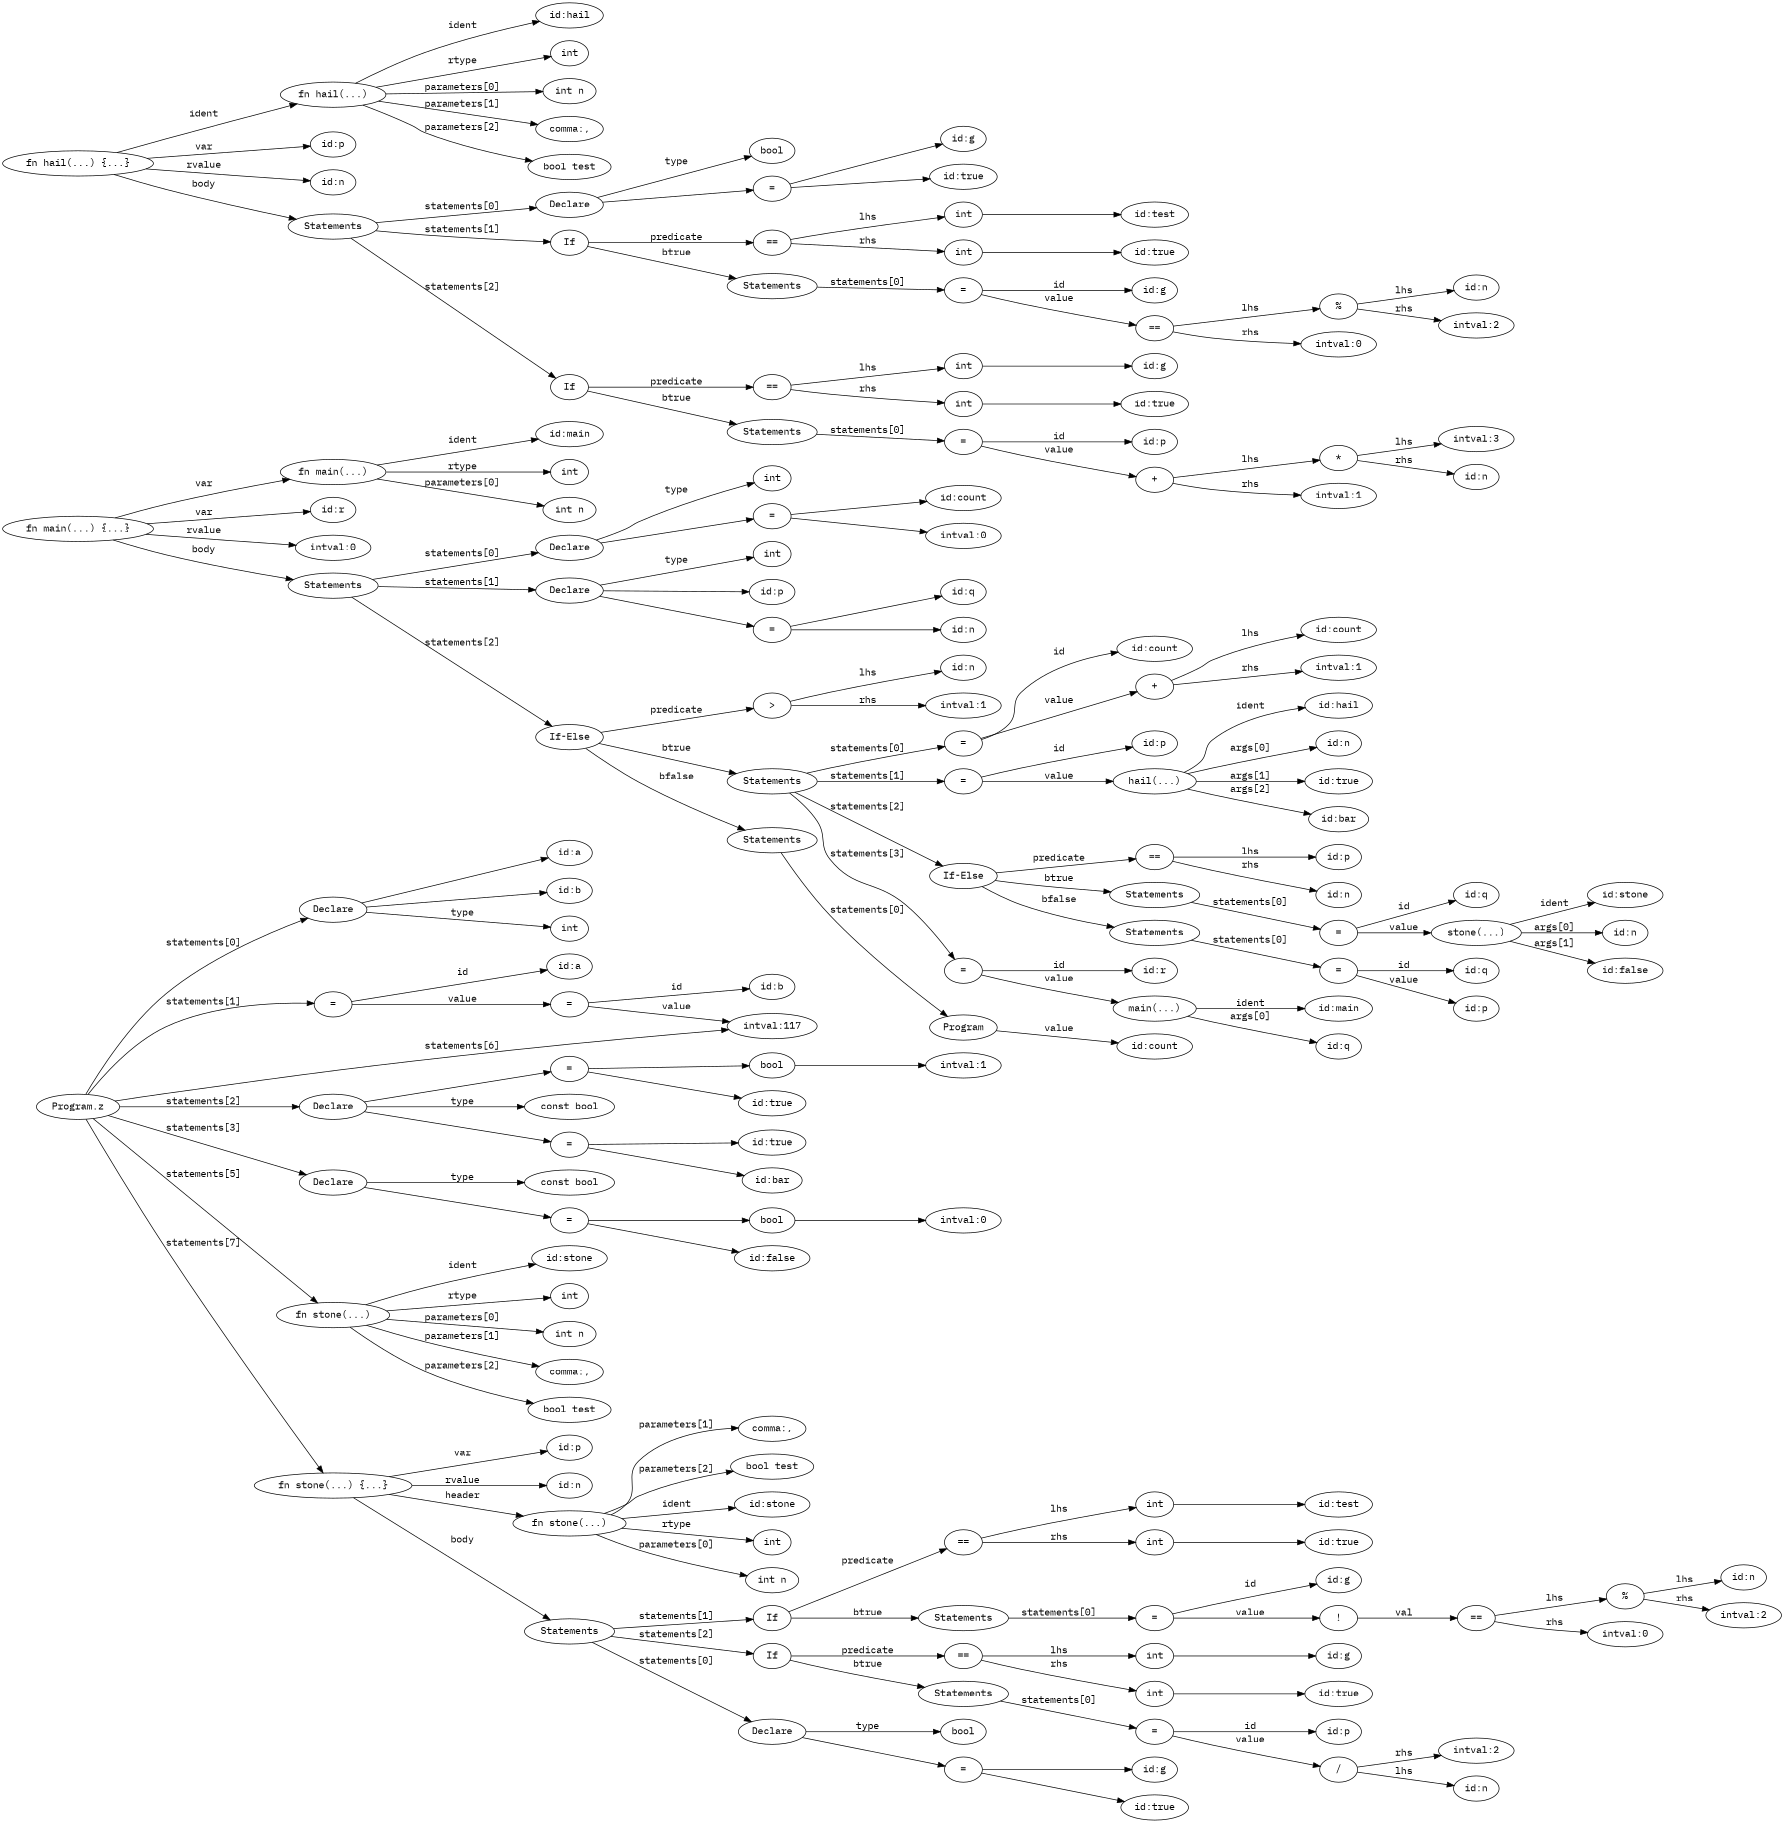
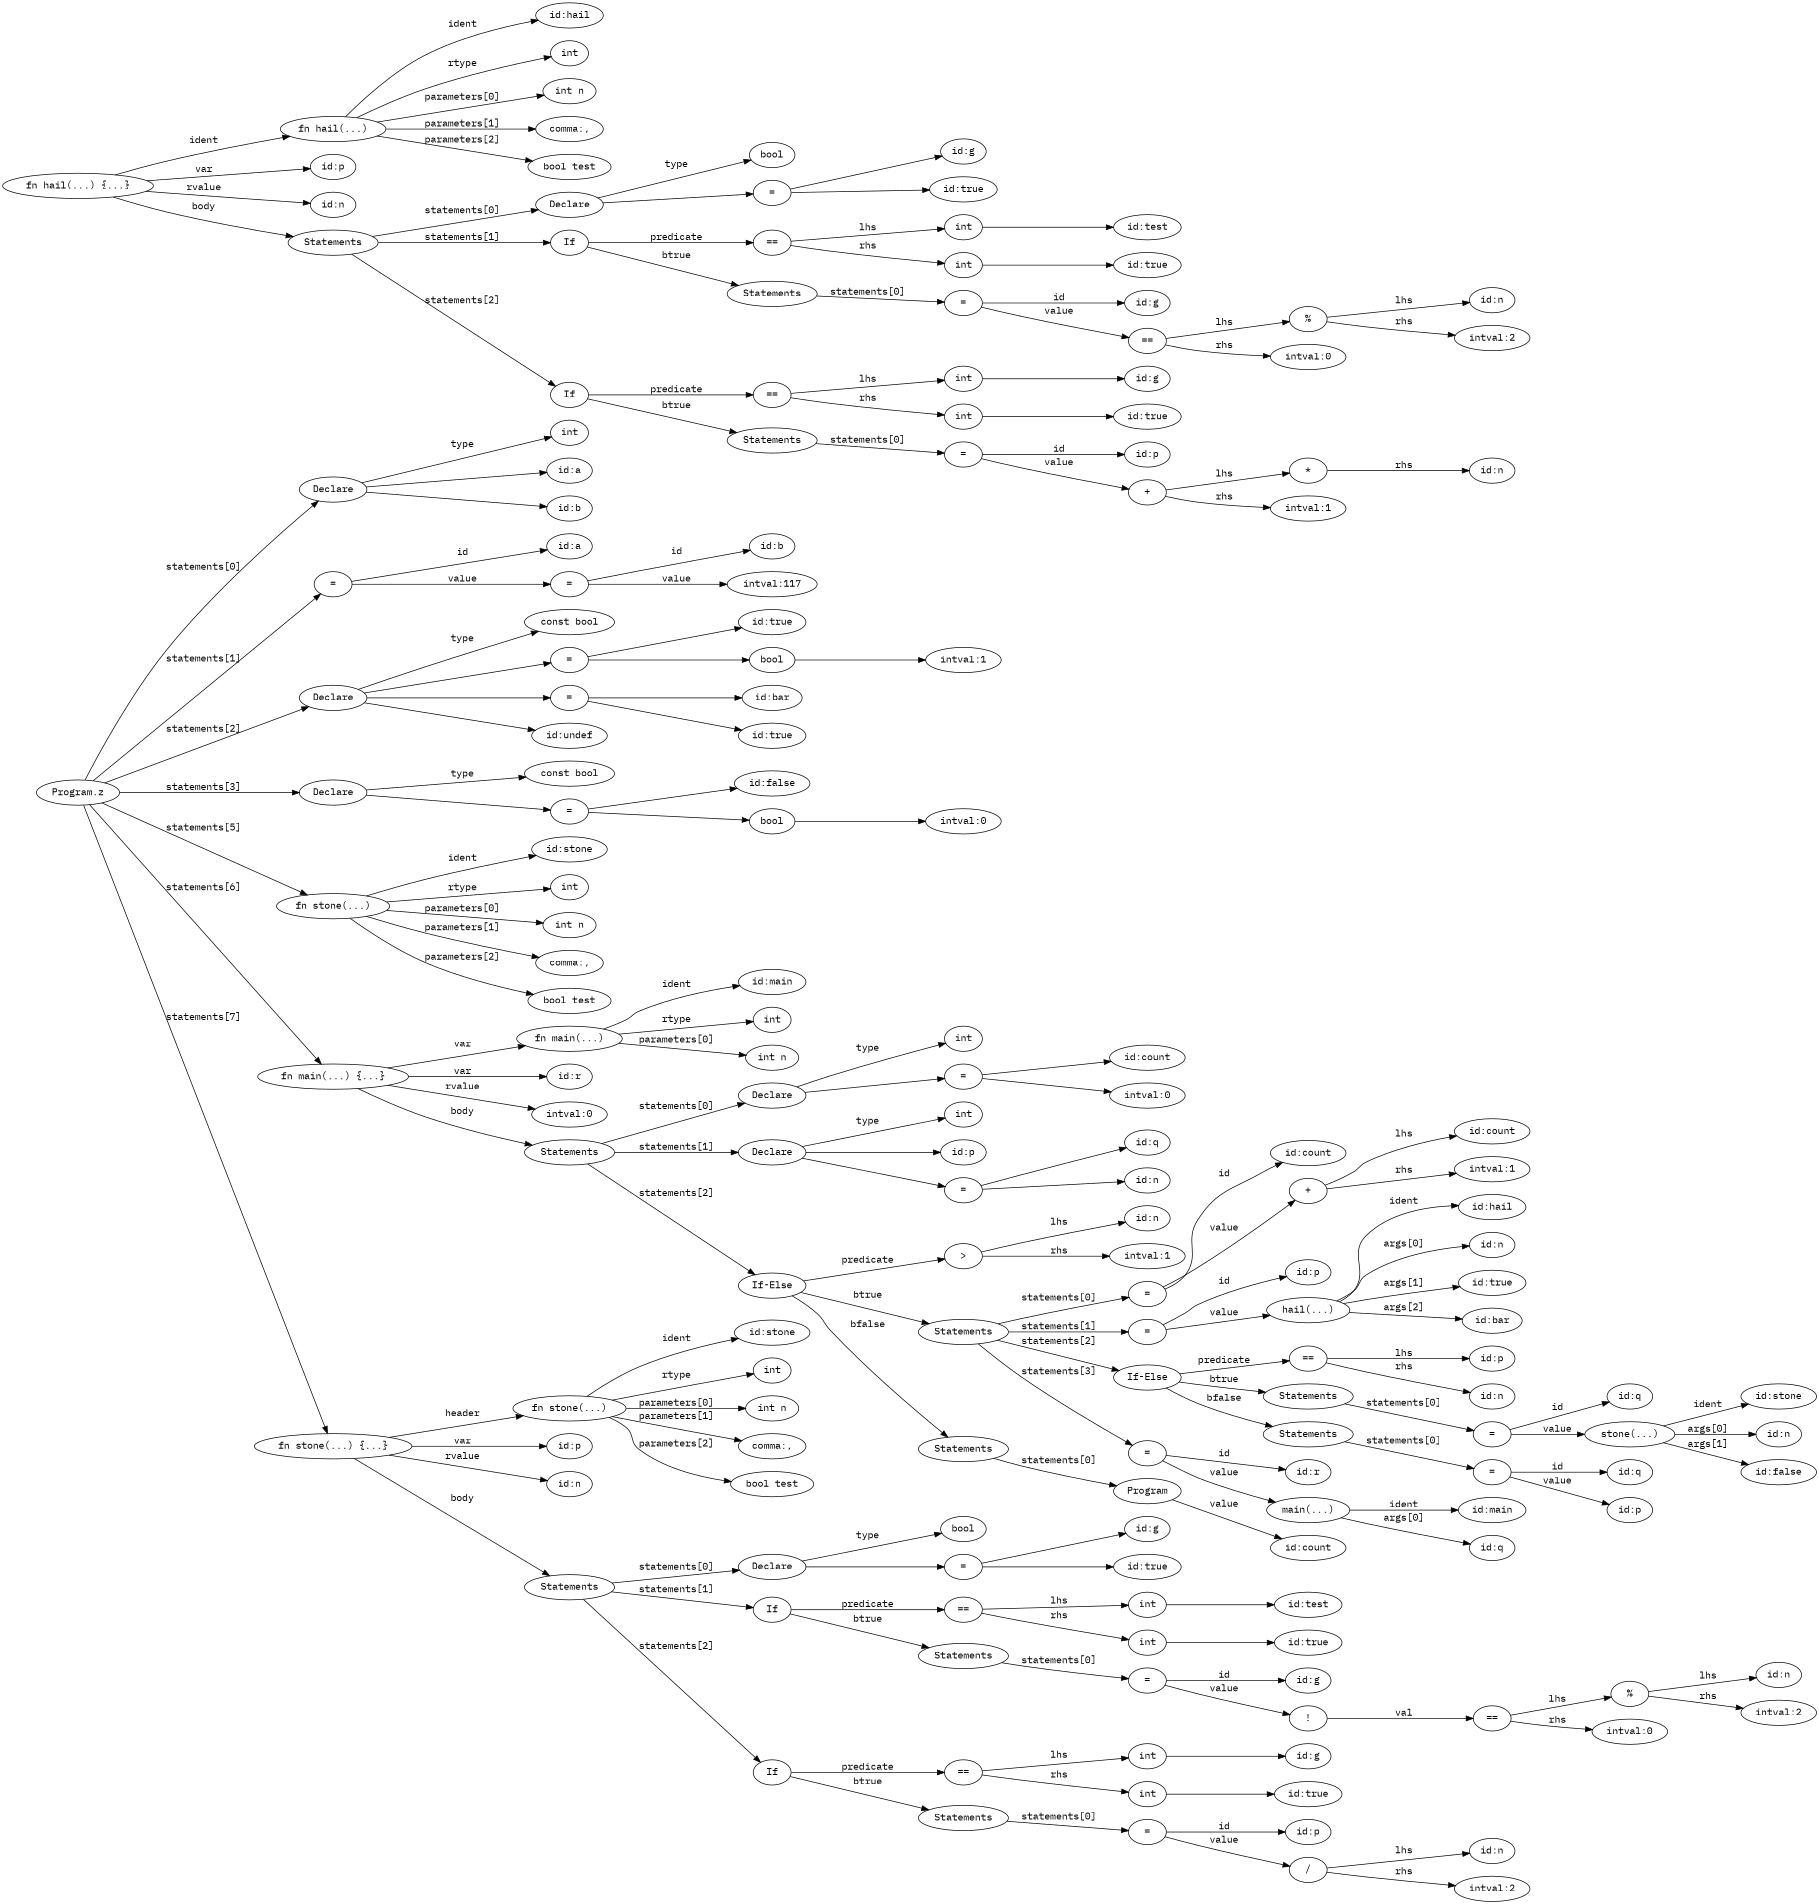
(1476, 439) -> none
none -> (569, 736)
(418, 1061) -> (203, 932)
